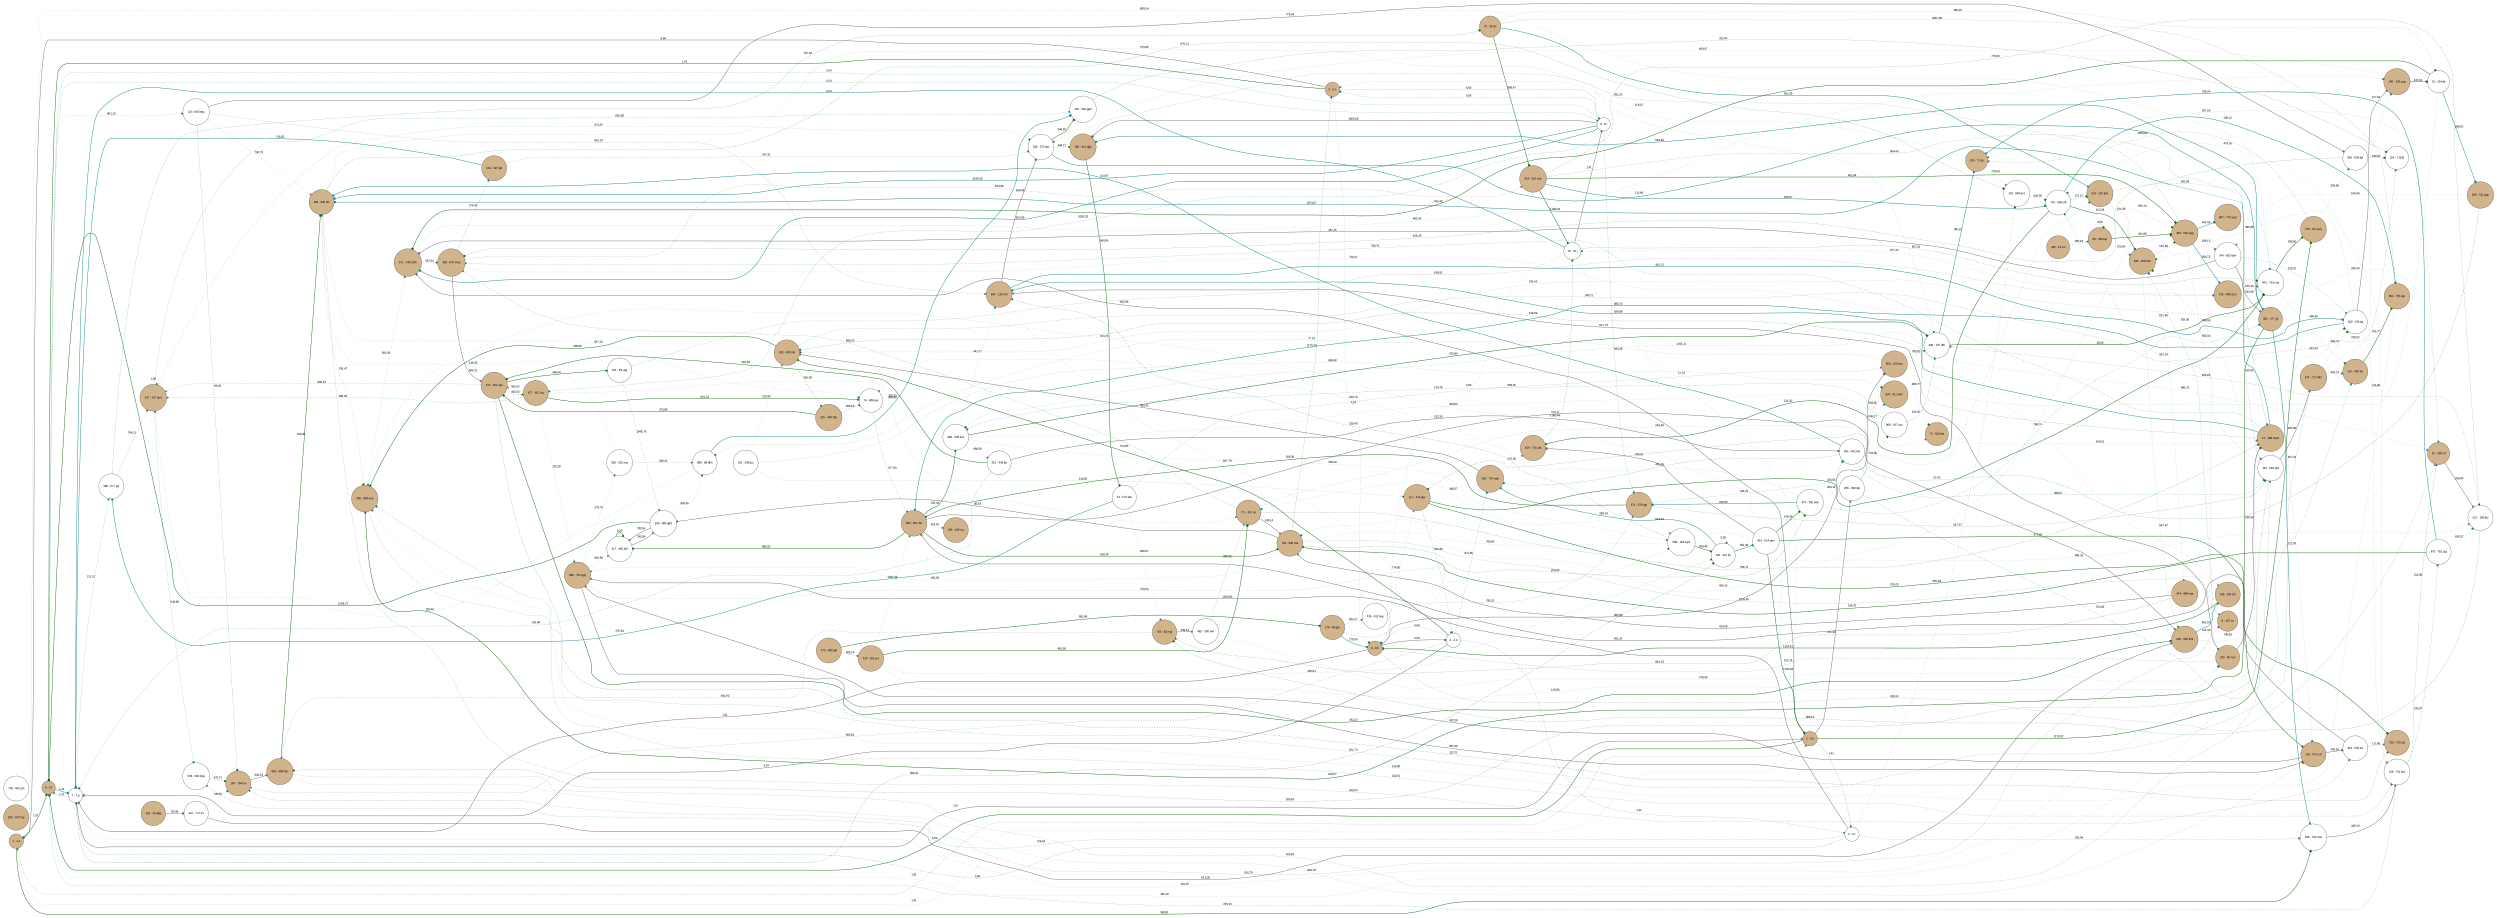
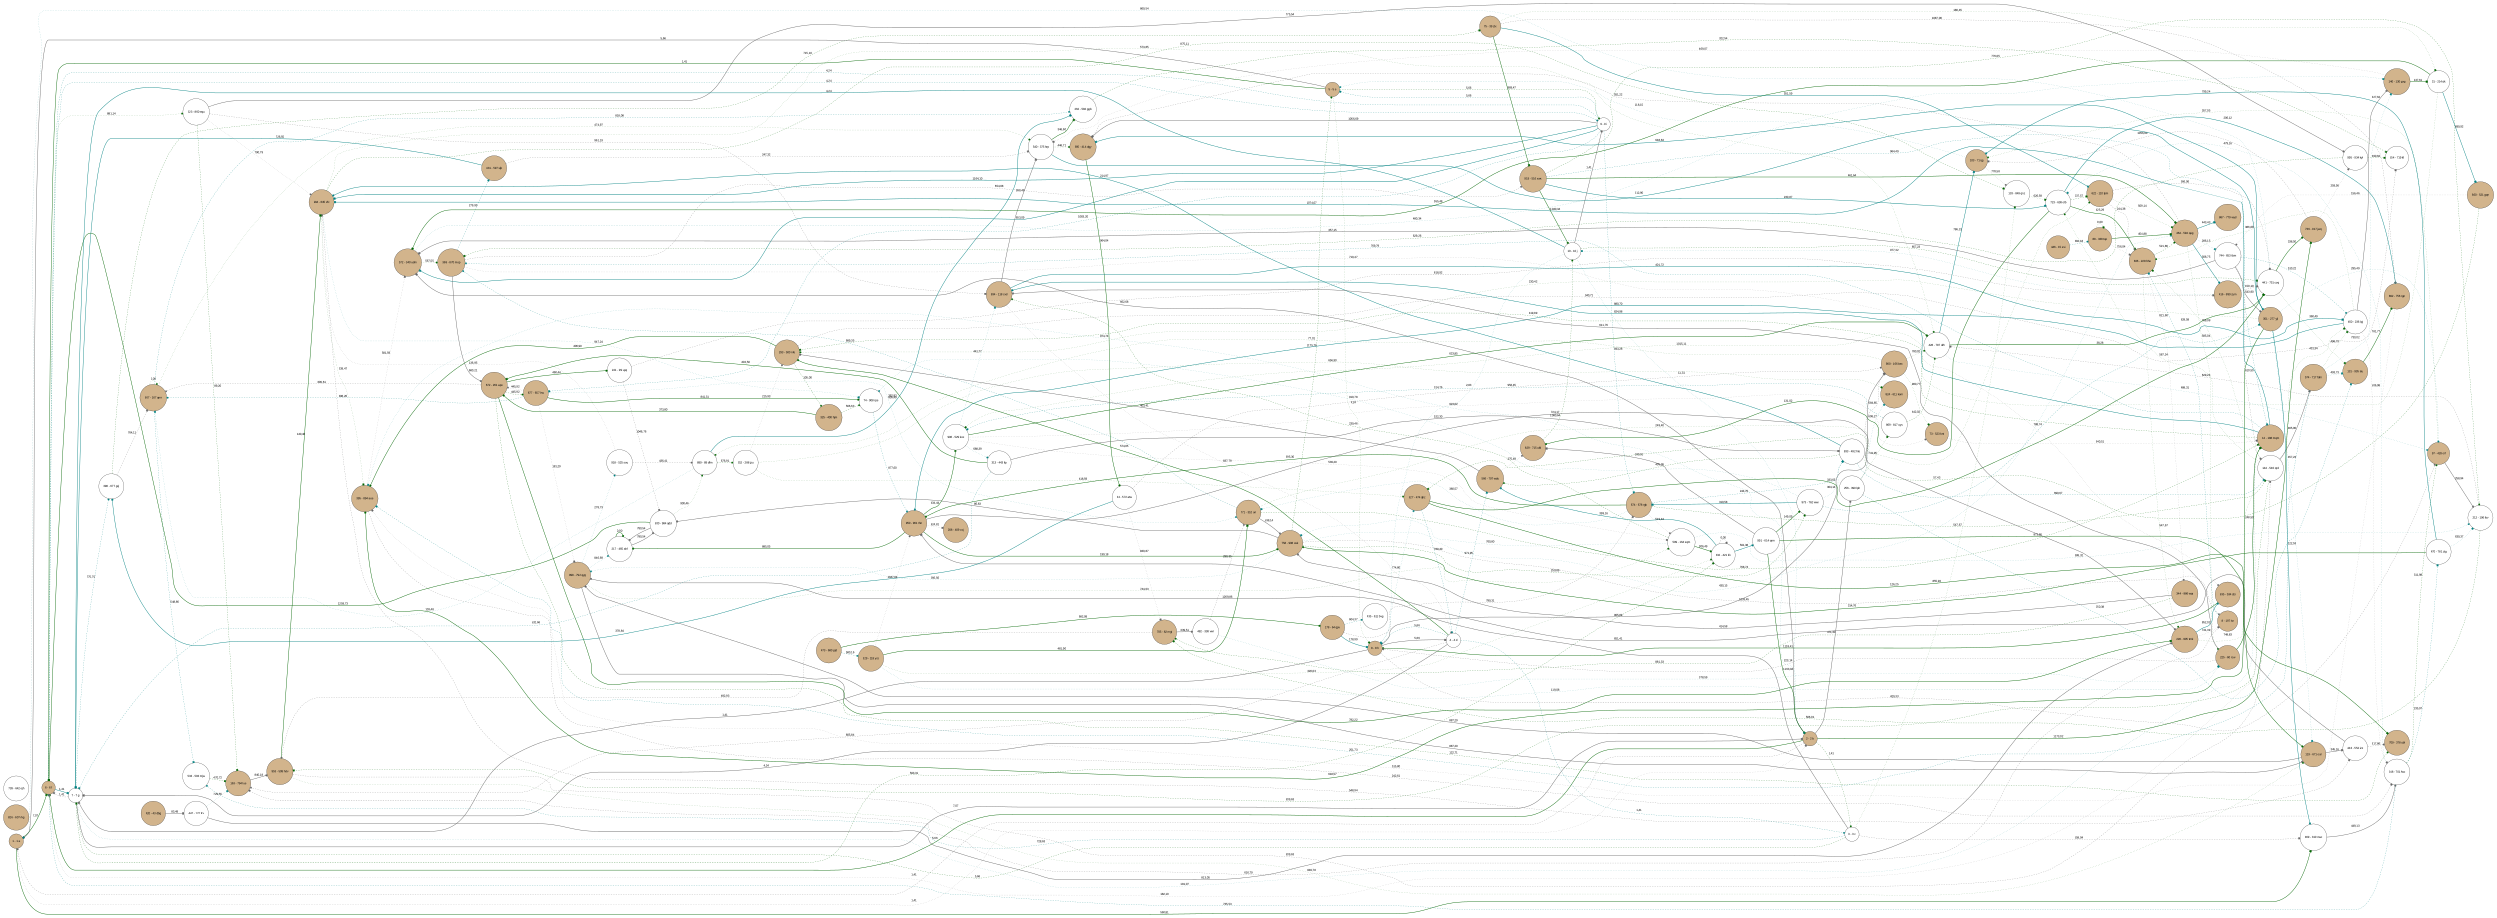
none -> (724, 463)
(2253, 550) -> (2253, 550)
